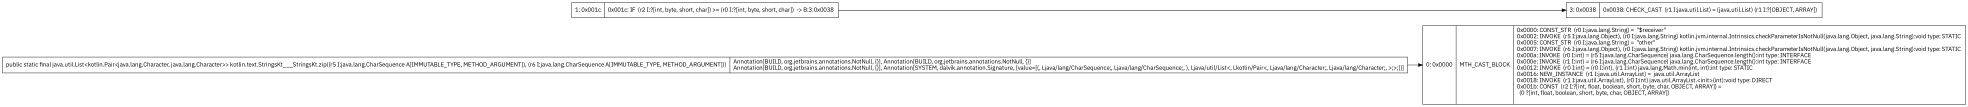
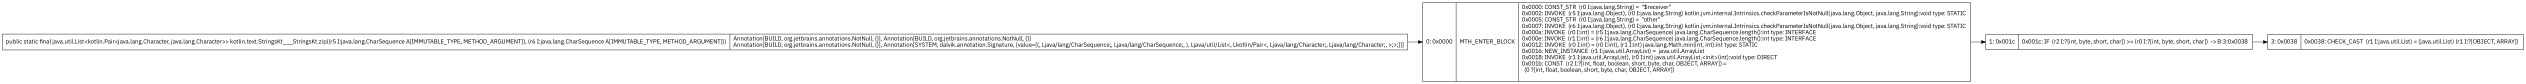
none -> (1976, 42)
(1485, 65) -> (1487, 42)
